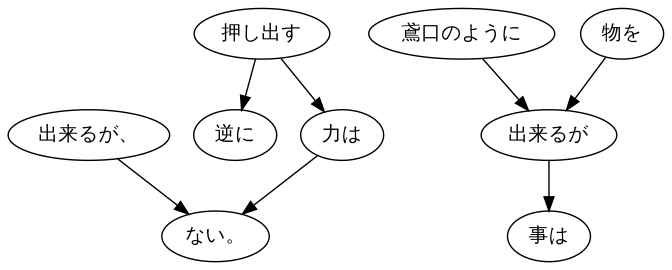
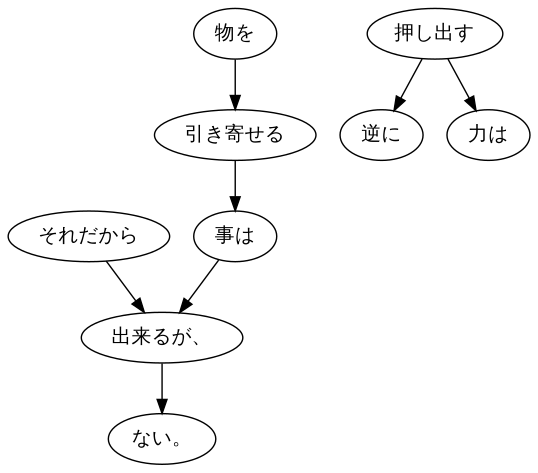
(462, 34) -> none
(549, 135) -> (235, 135)
(286, 180) -> none
none -> (89, 236)
none -> (203, 281)
